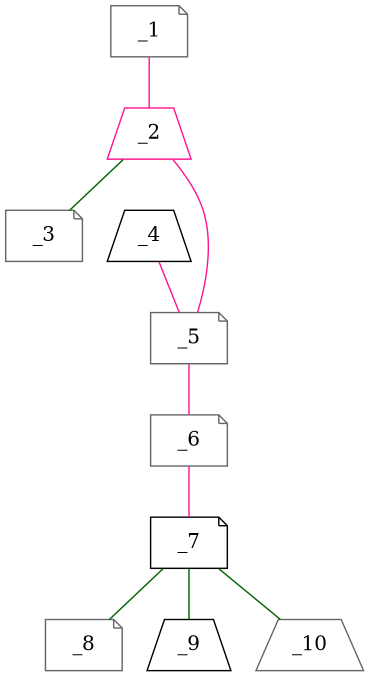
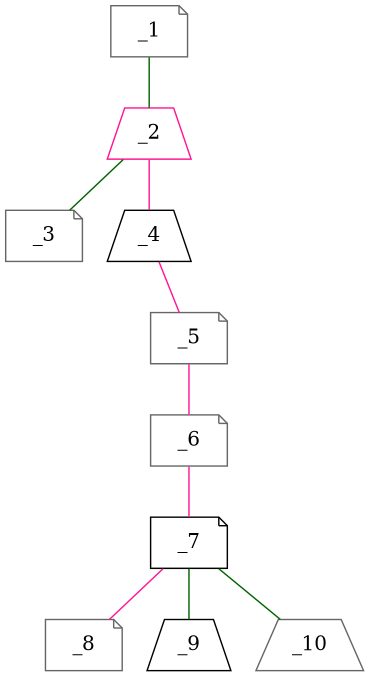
(149, 83) -> (149, 83)
(207, 232) -> (149, 185)
(136, 594) -> (136, 594)
